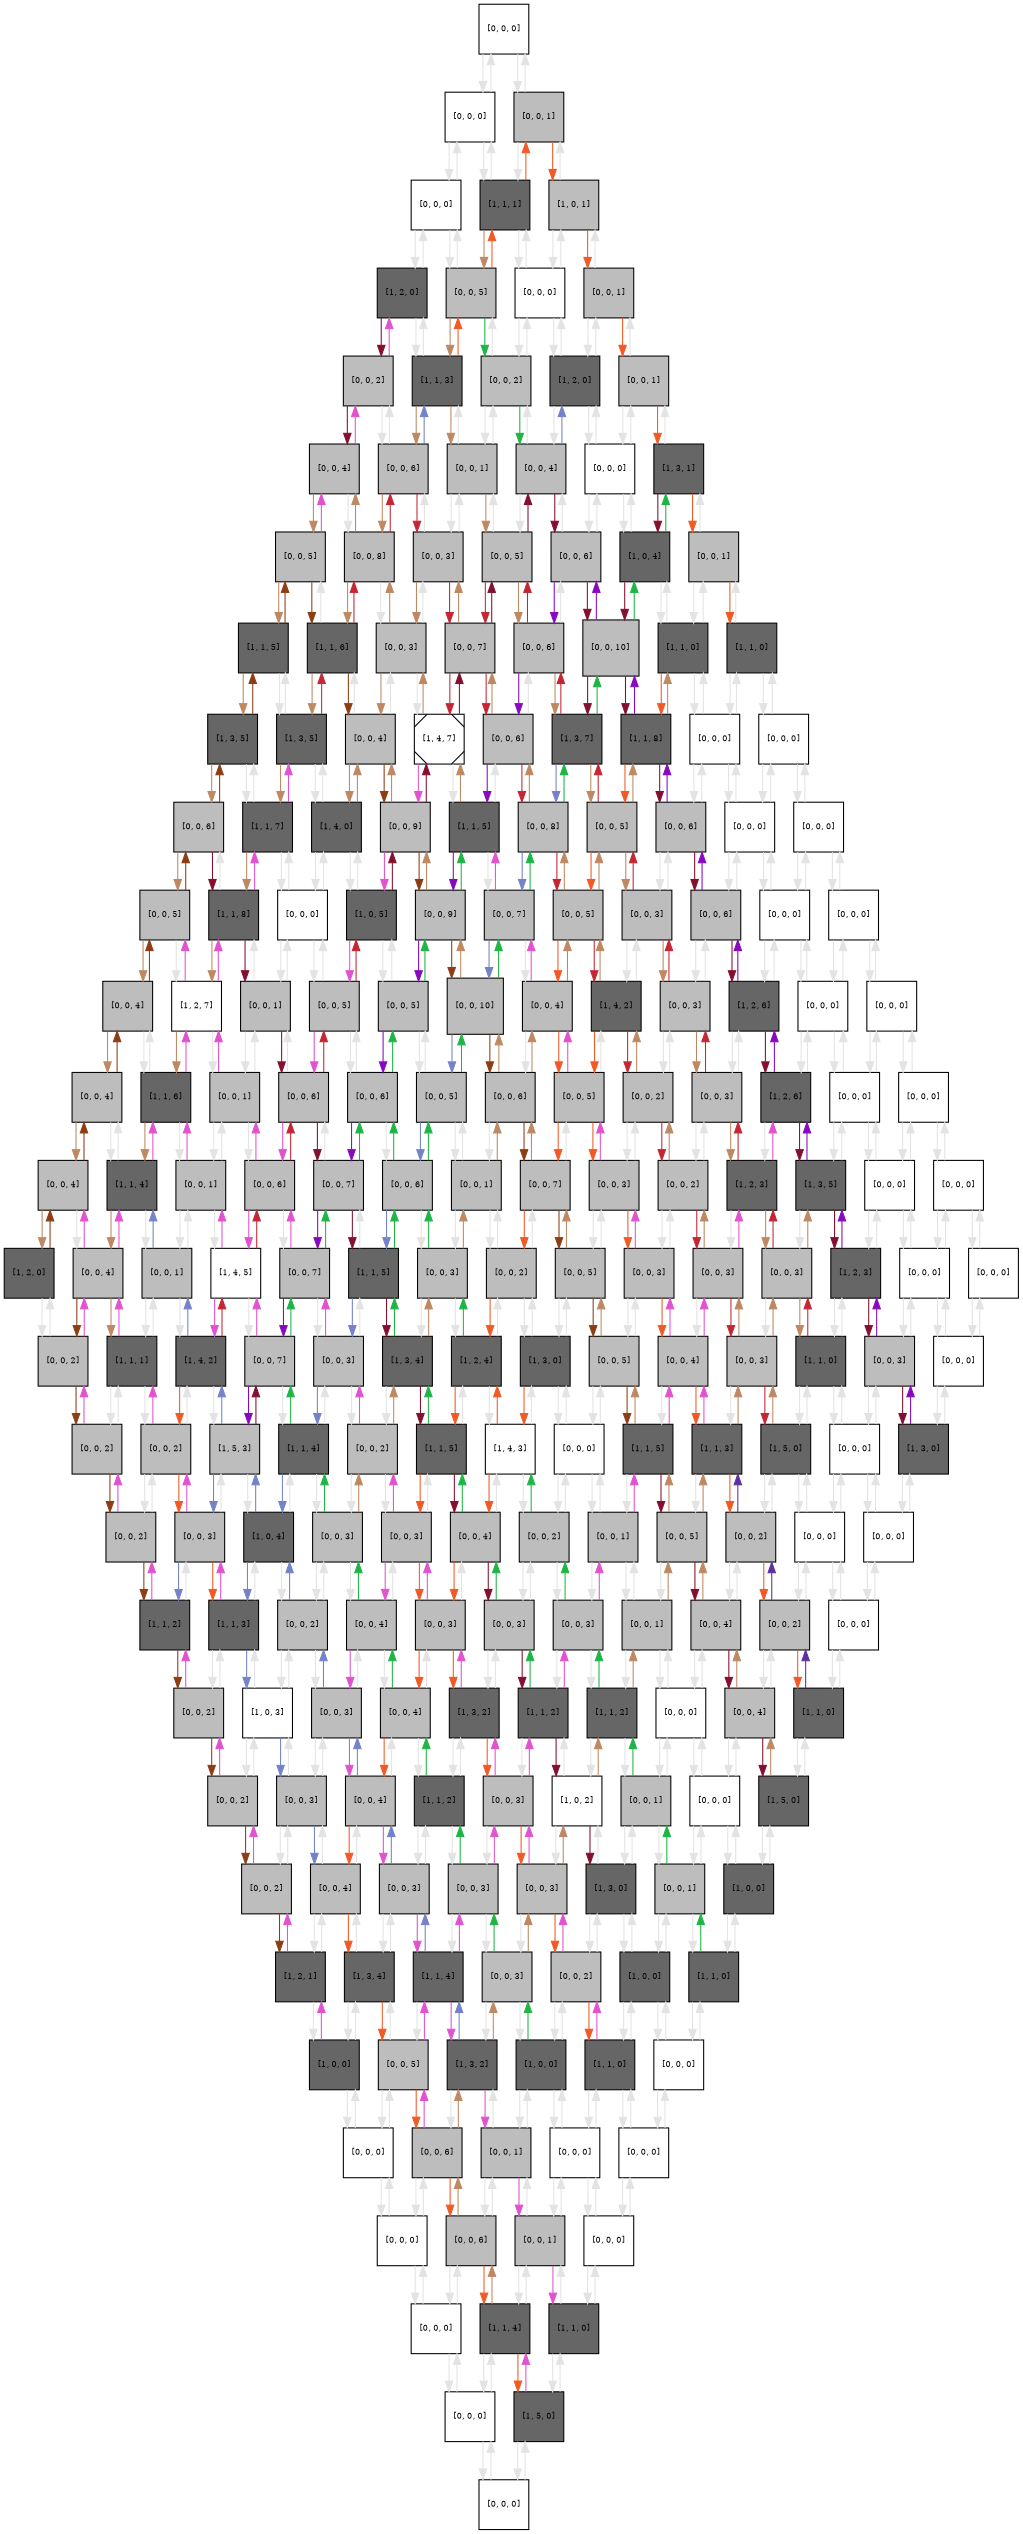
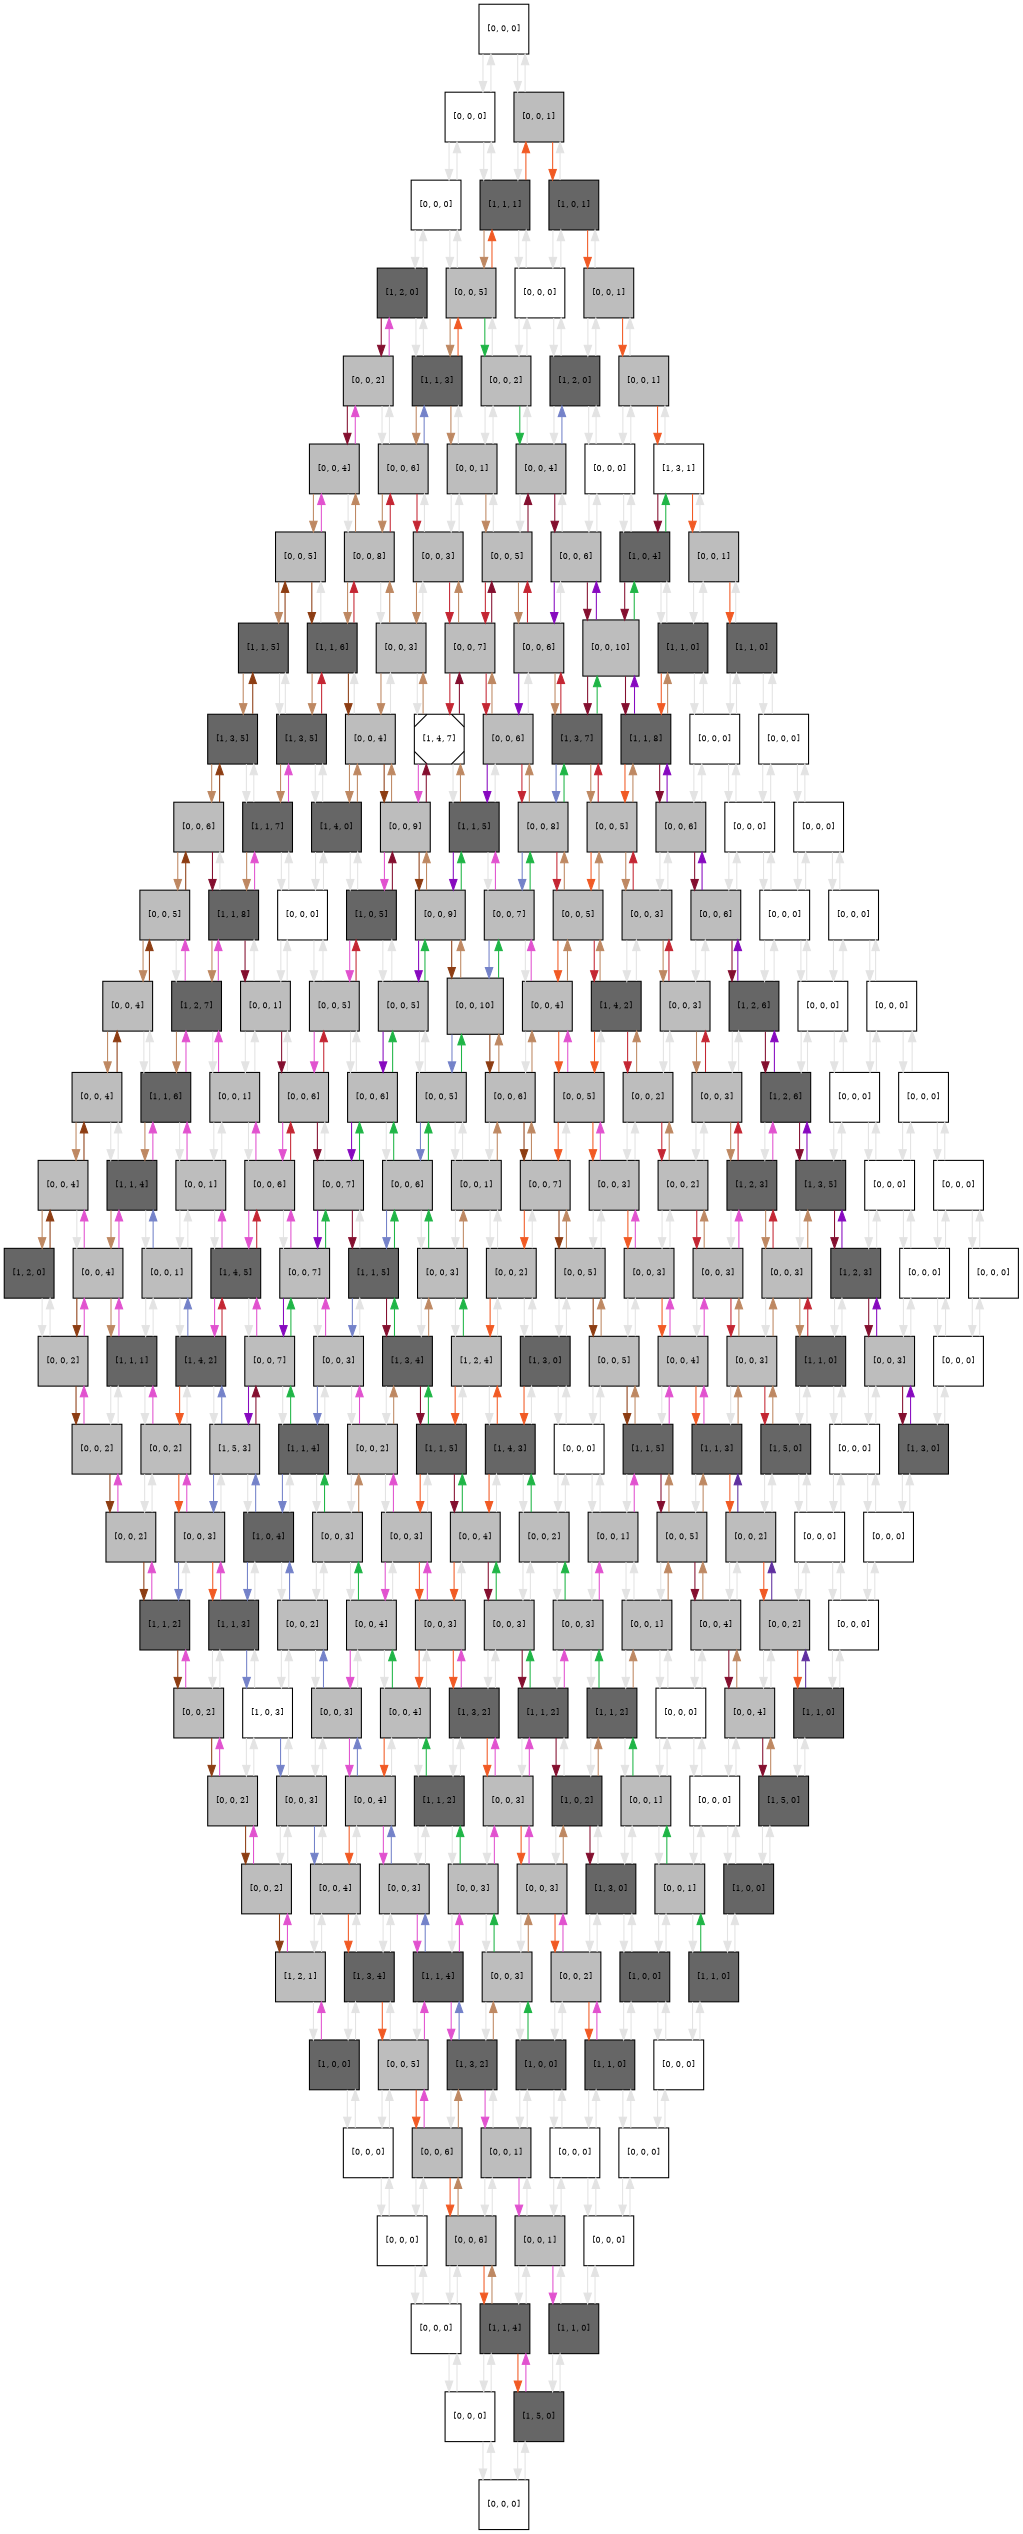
(574, 205) -> (574, 205)
(679, 469) -> (679, 469)
(197, 1006) -> (197, 1006)
(236, 1273) -> (236, 1273)
(476, 1361) -> (476, 1361)
(510, 1449) -> (510, 1449)
(577, 1801) -> (577, 1801)
(300, 1977) -> (300, 1977)
